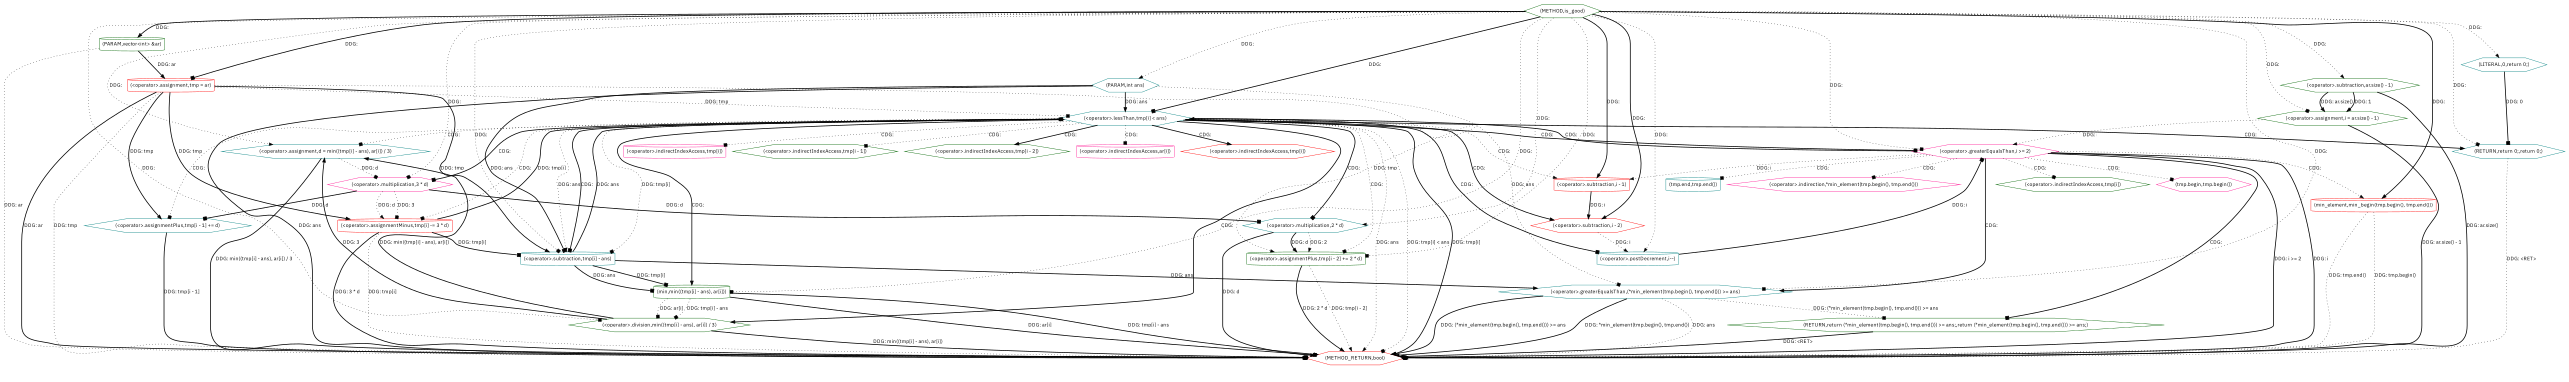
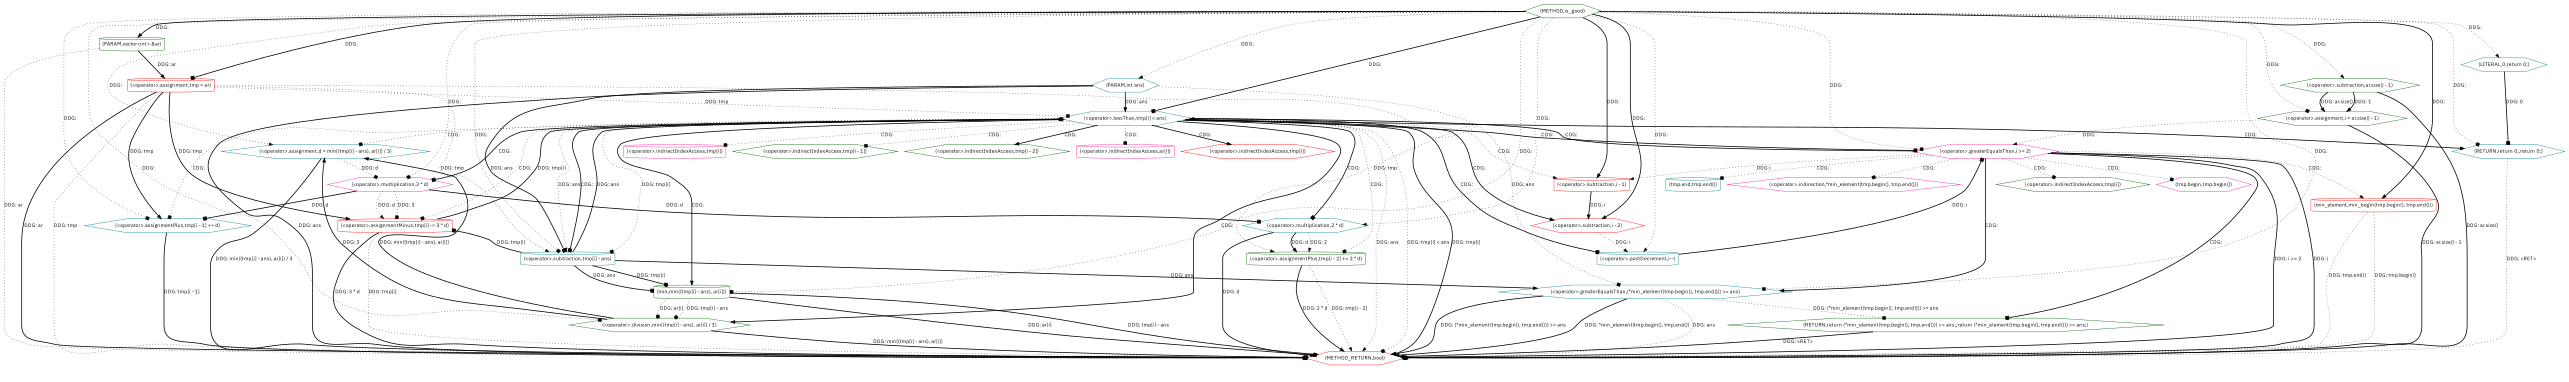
(446, 102) -> (446, 102)
(1539, 184) -> (303, 16)
(473, 249) -> (490, 240)
